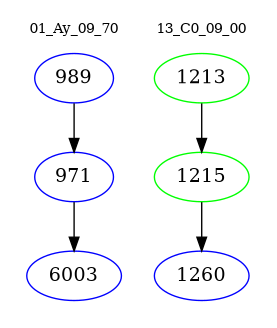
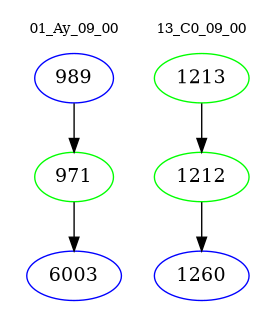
(74, 30) -> (74, 30)
(74, 177) -> (74, 177)
(202, 177) -> (202, 177)
